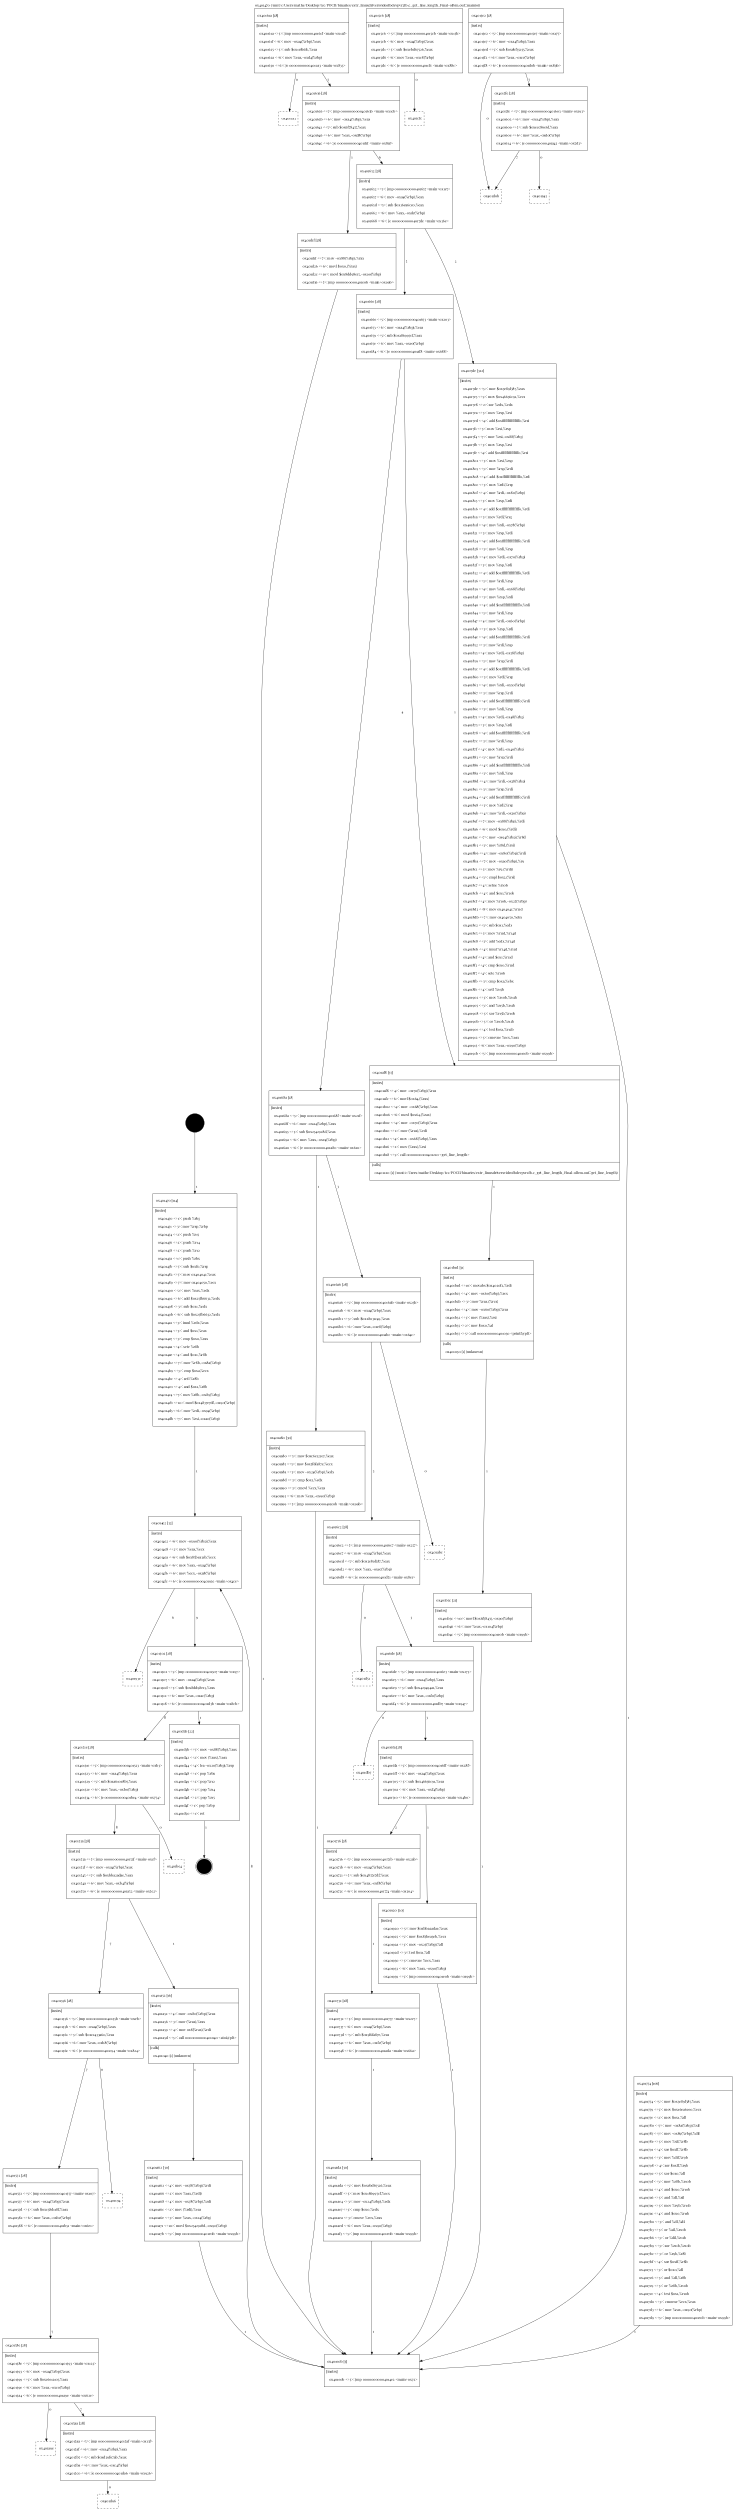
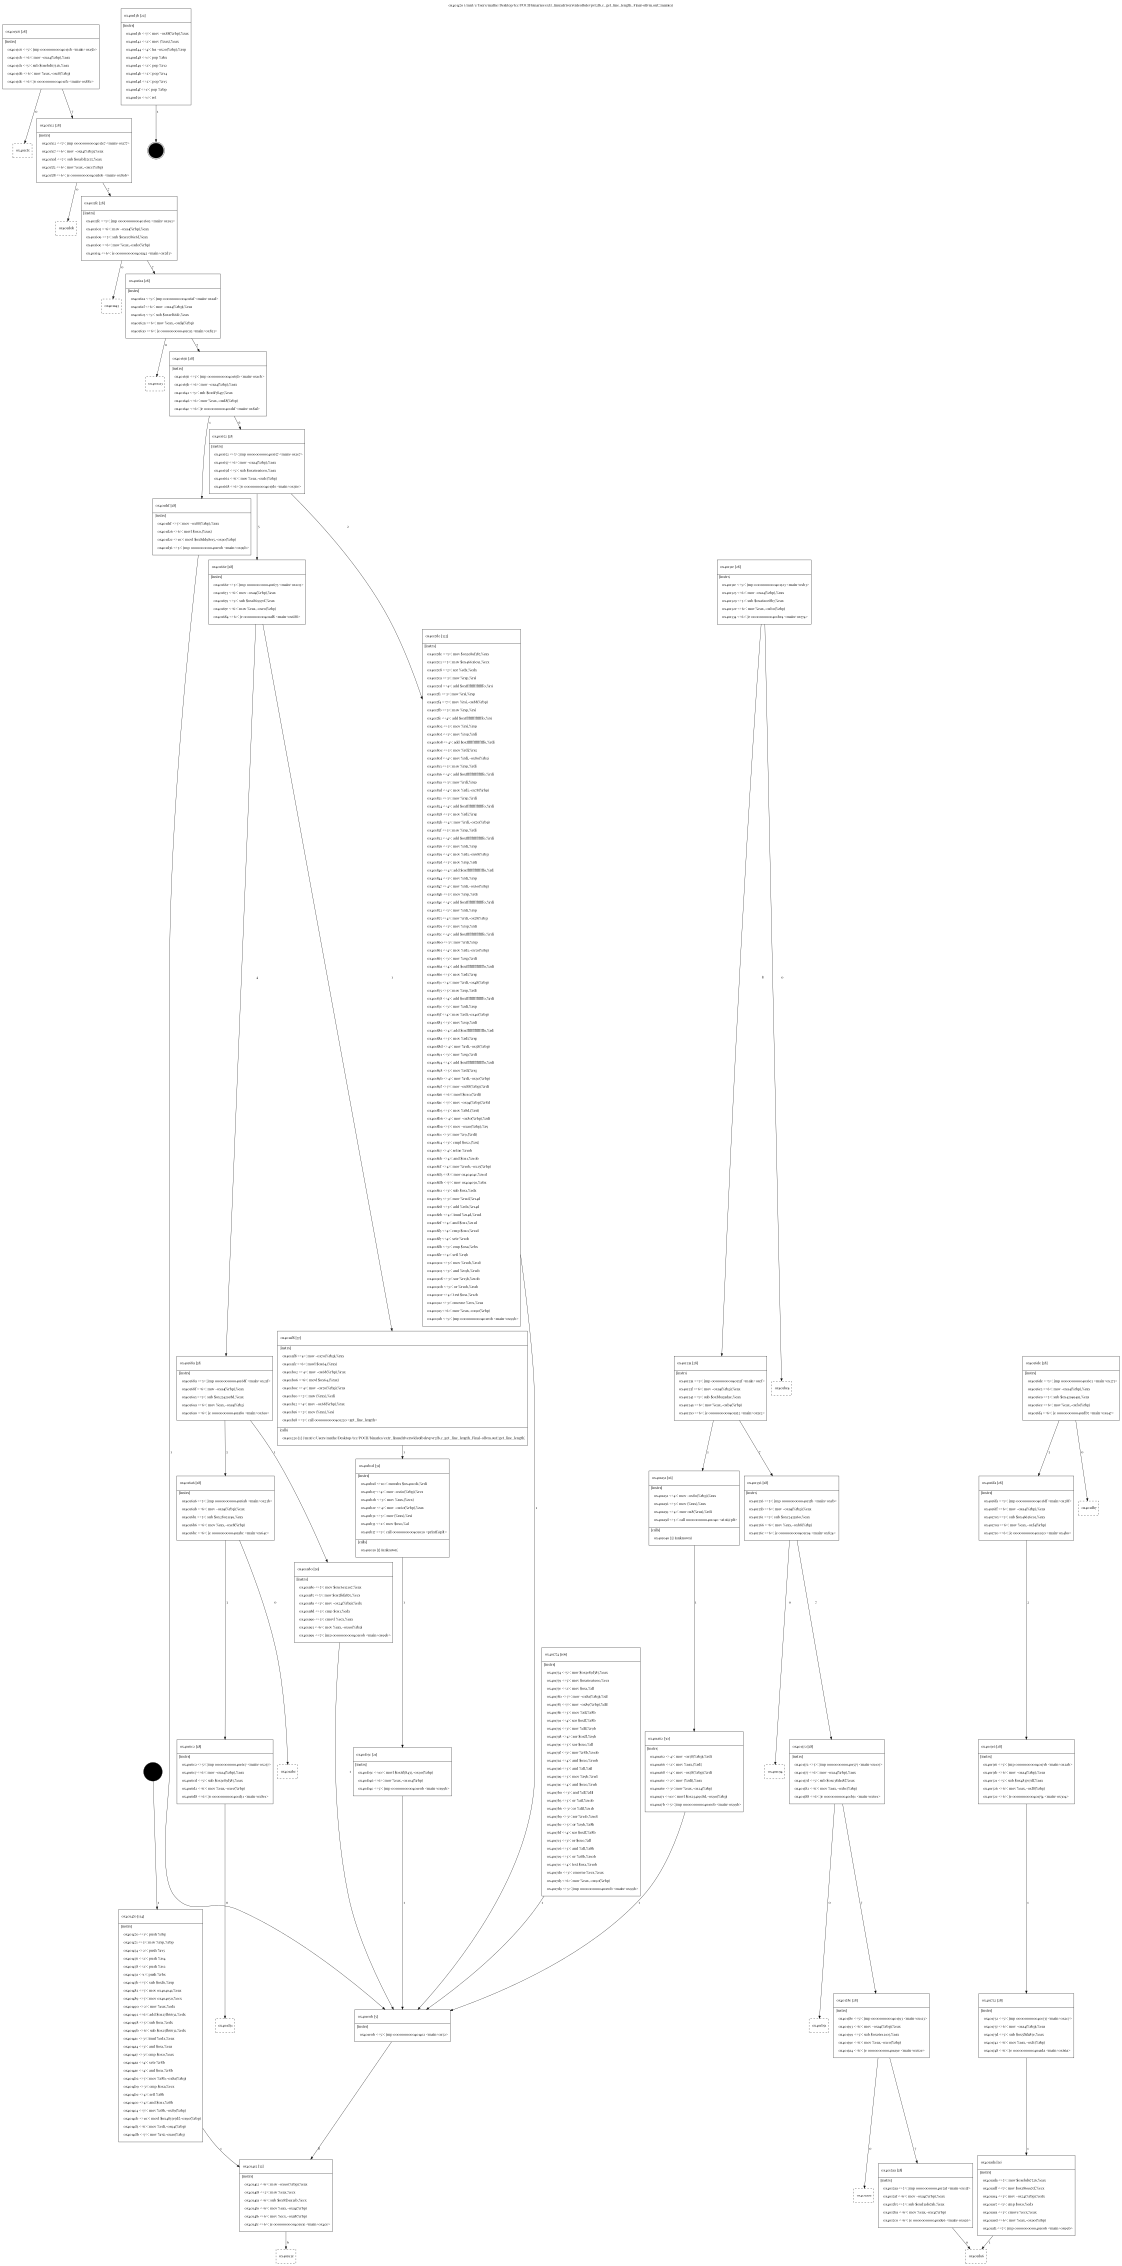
none -> (67, 103)
(508, 169) -> (150, 266)
(398, 1614) -> none
(195, 1679) -> none
(428, 1944) -> none
none -> (819, 2026)
(372, 2296) -> (988, 2241)
